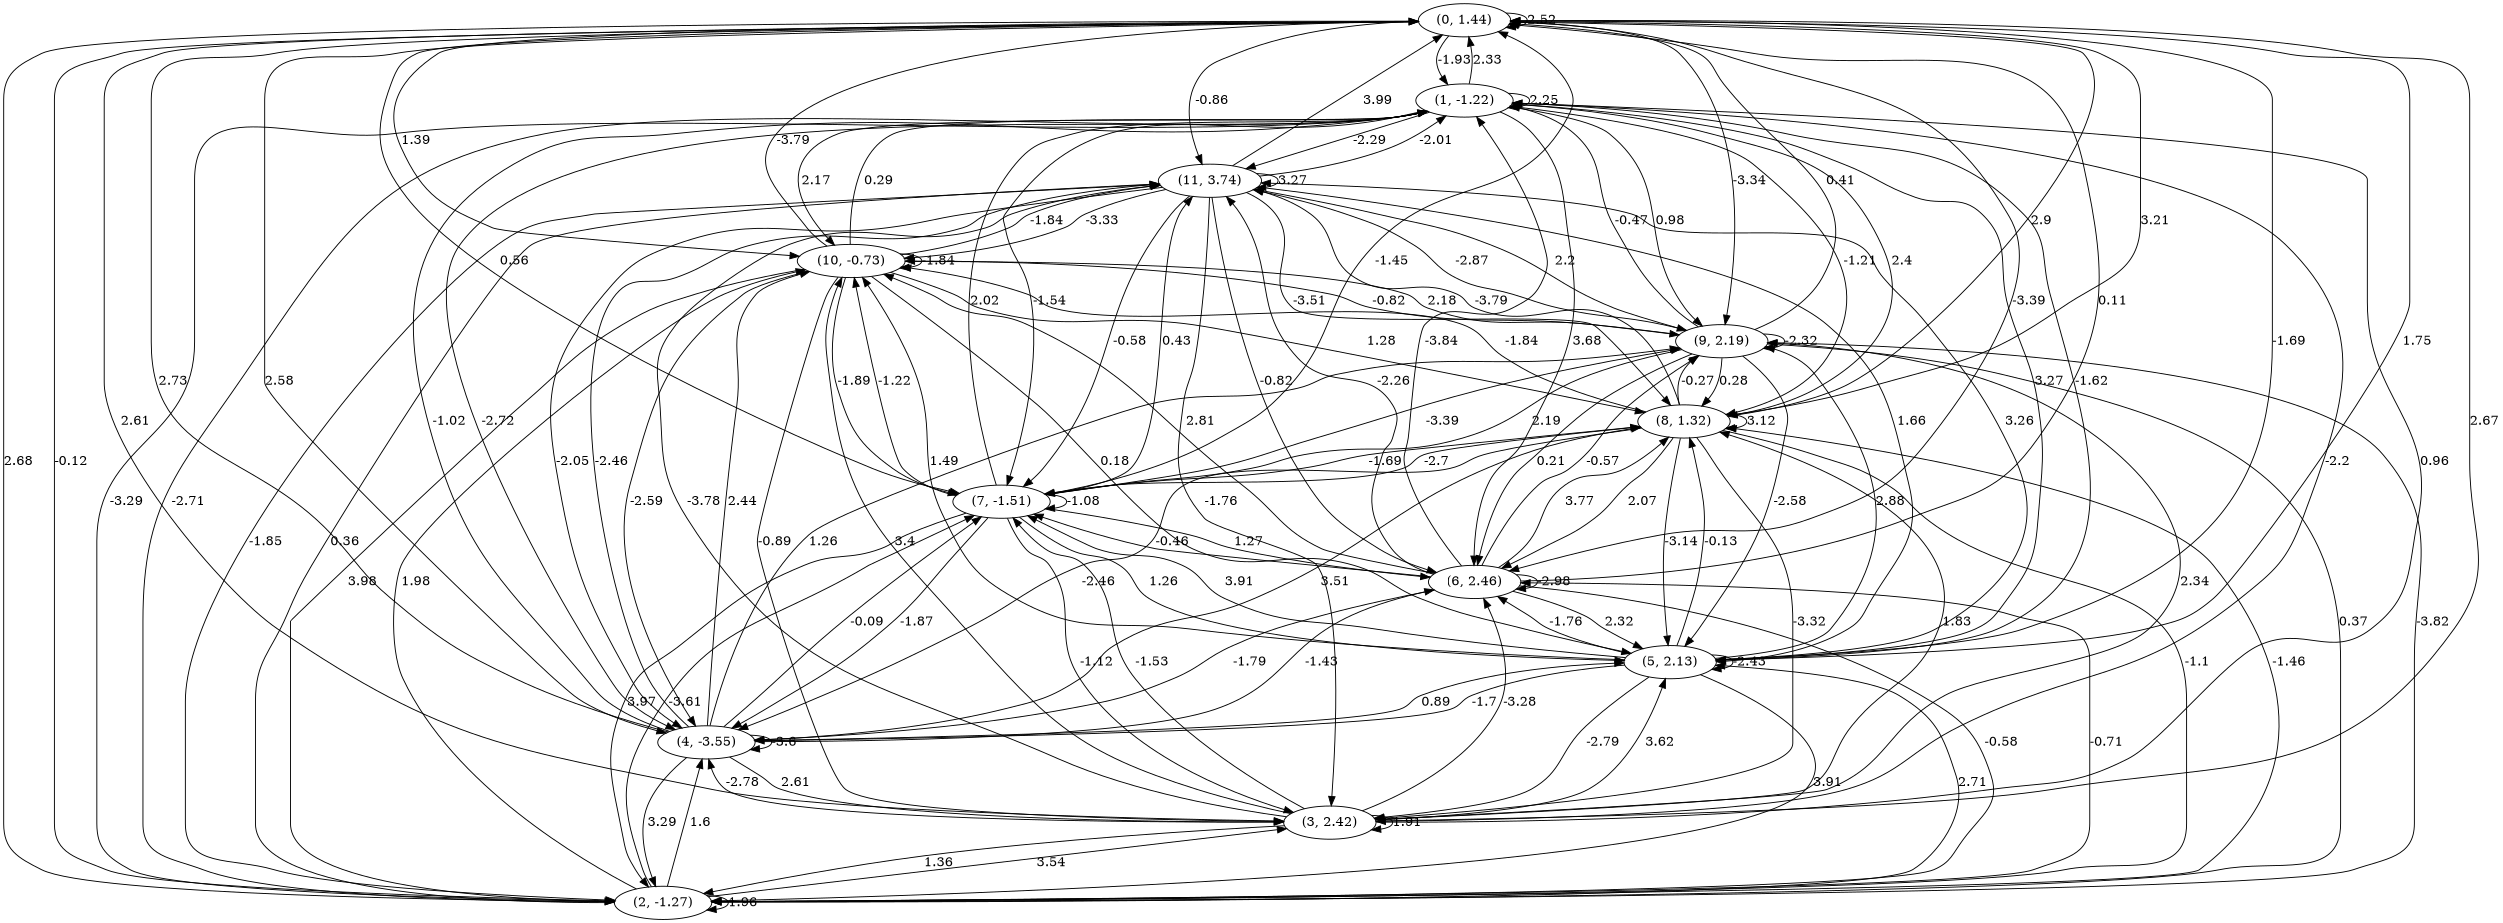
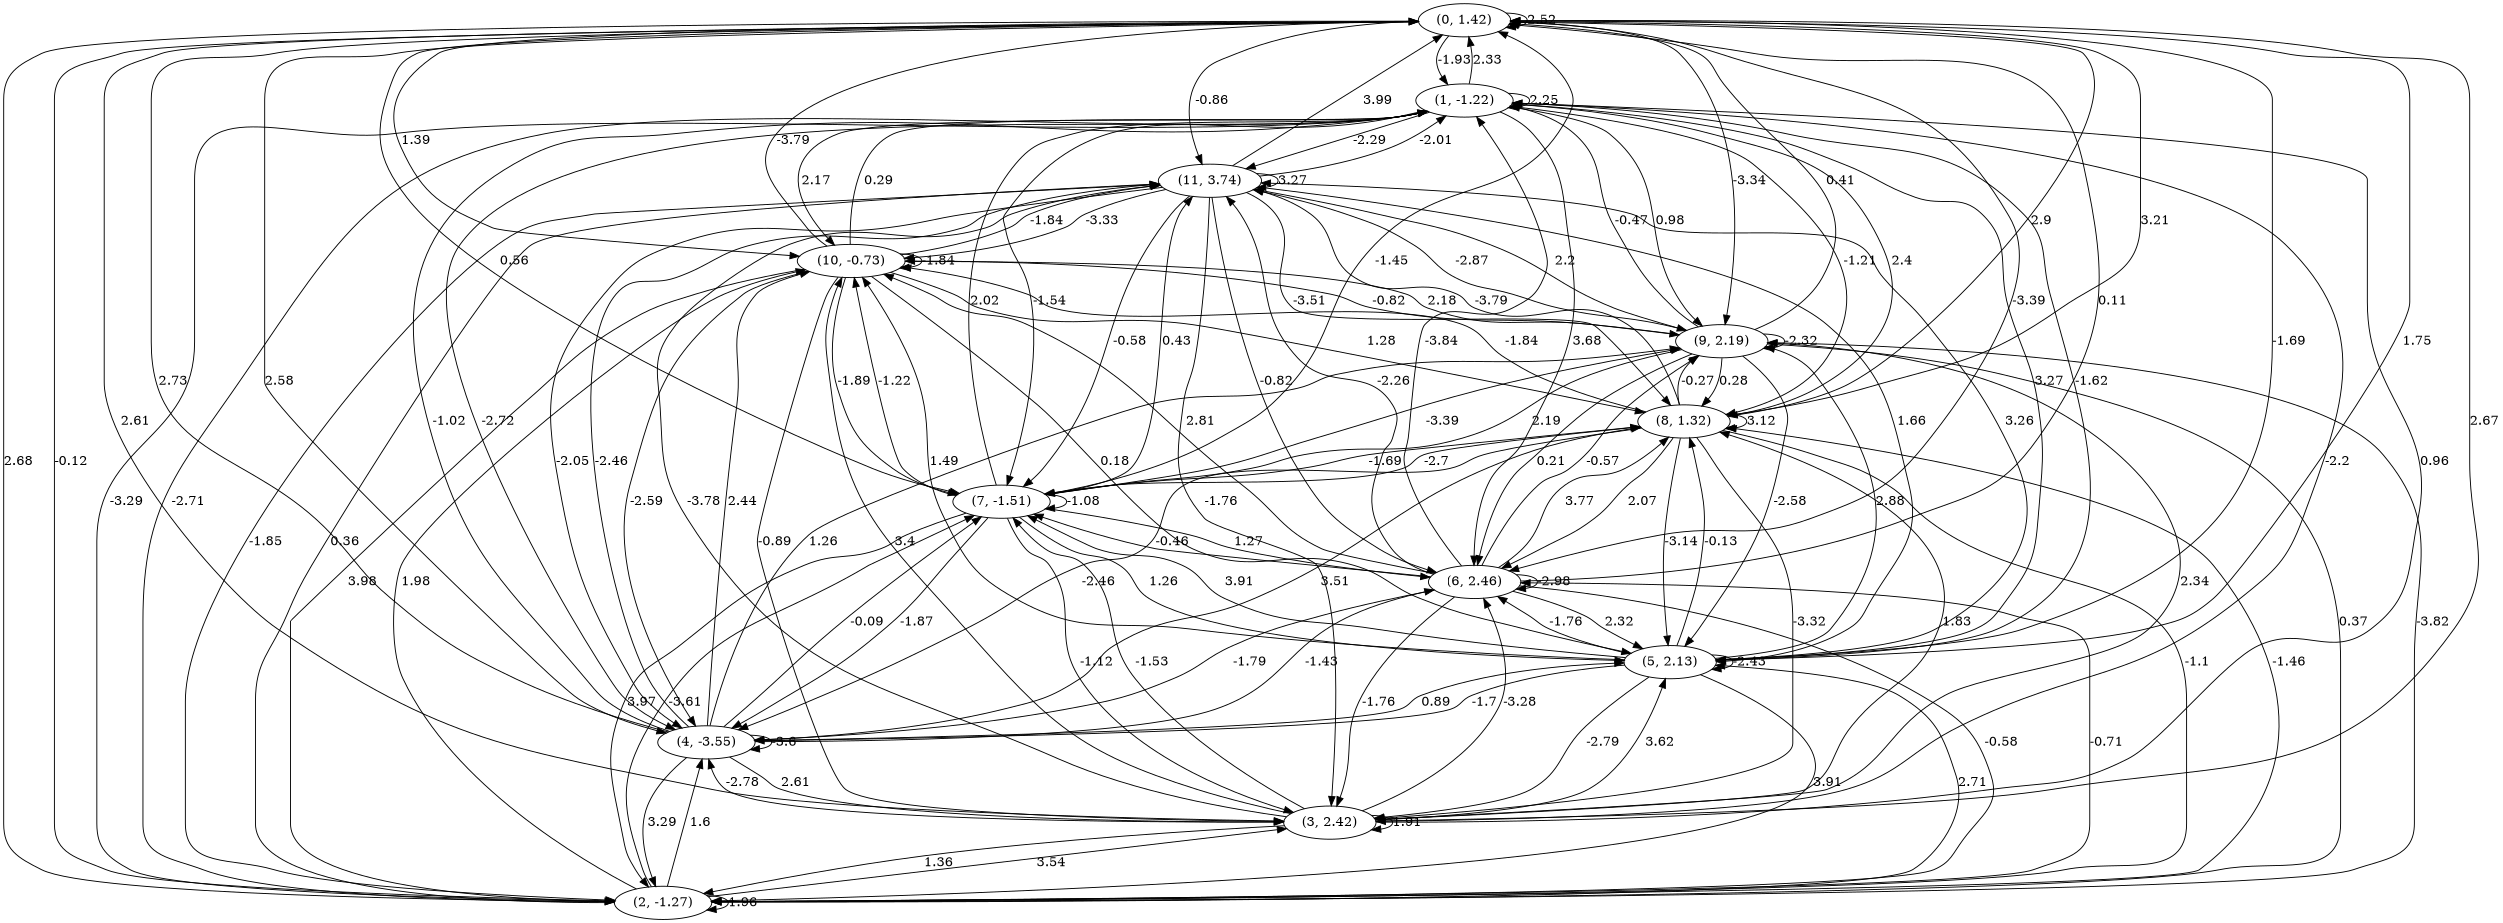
(1464, 20) -> (1464, 20)
none -> (1370, 682)
